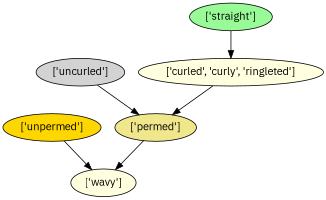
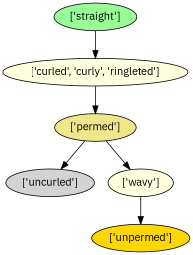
(115, 98) -> (75, 152)
(75, 152) -> (141, 207)
